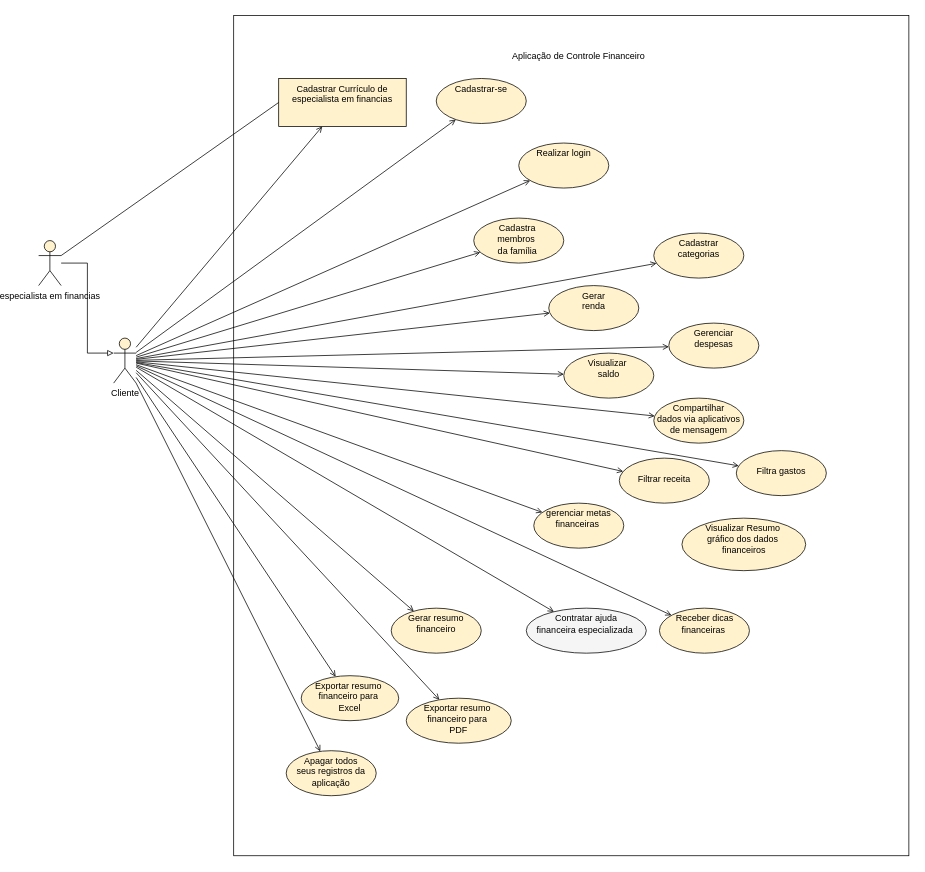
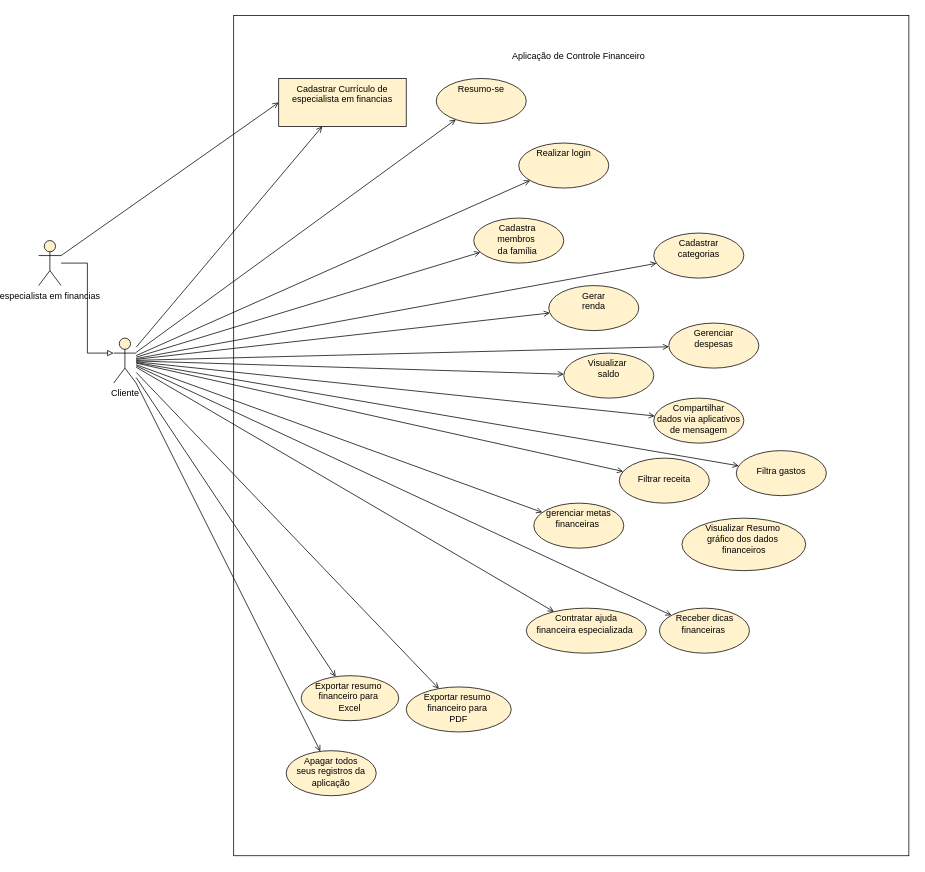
(481, 89) -> (481, 89)
(275, 105) -> (275, 105)
(274, 490) -> none
(436, 630) -> none
(586, 630) -> (586, 630)
(459, 720) -> (459, 709)
